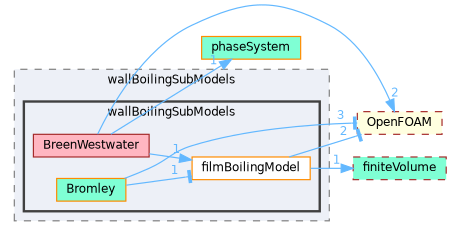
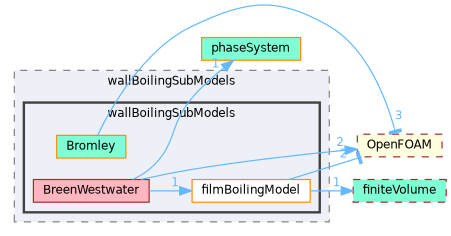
(156, 181) -> none
